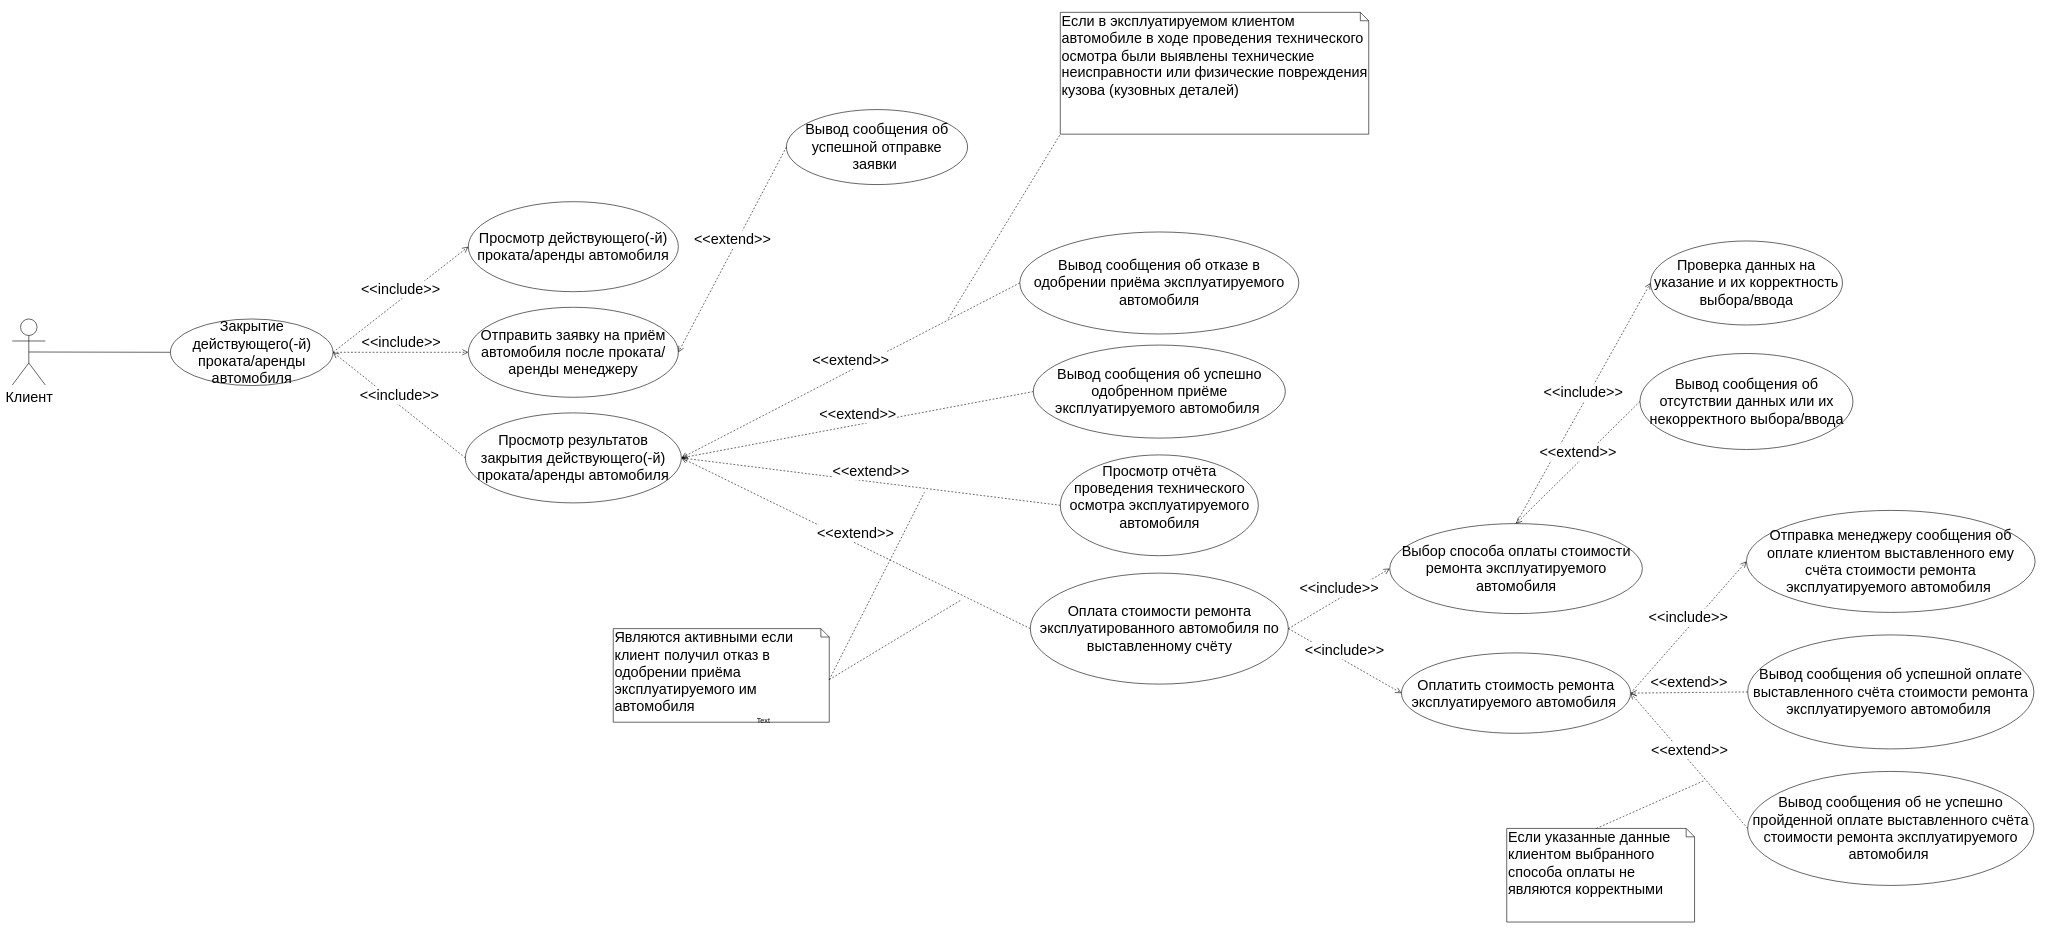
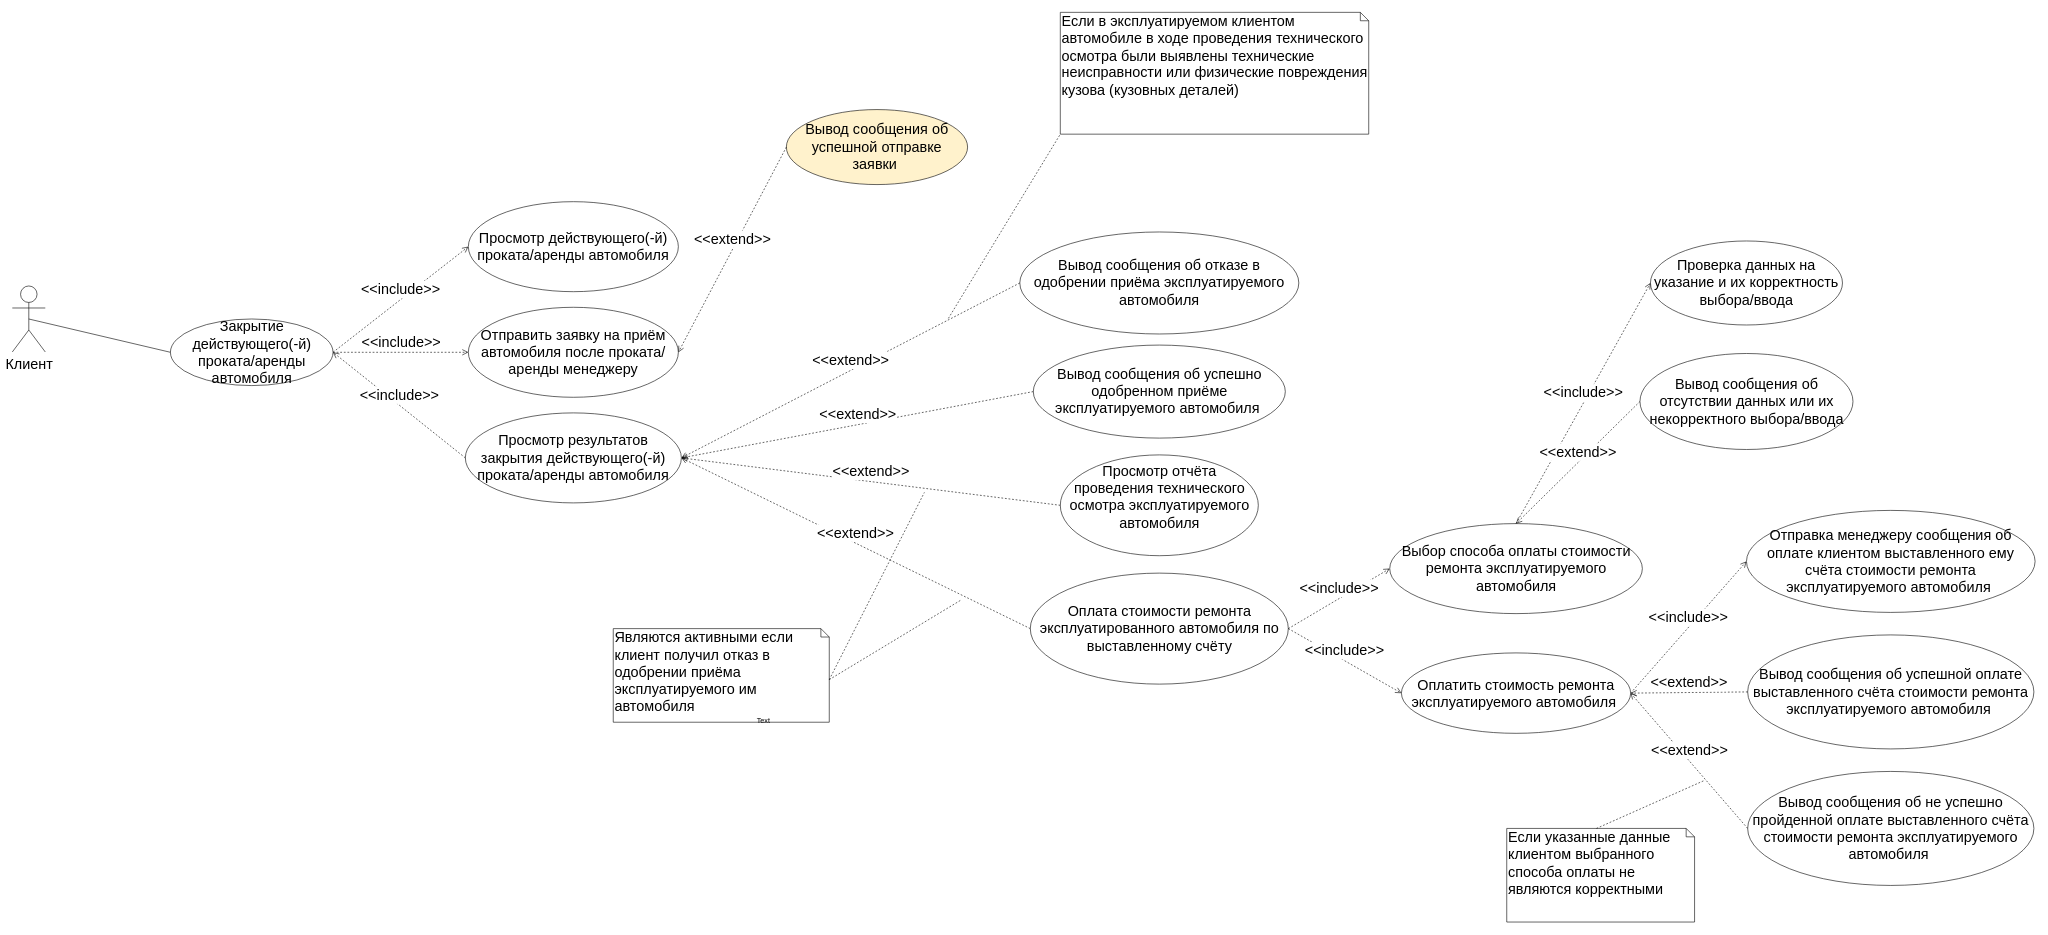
(877, 147) -> (877, 147)
(29, 352) -> (29, 319)
